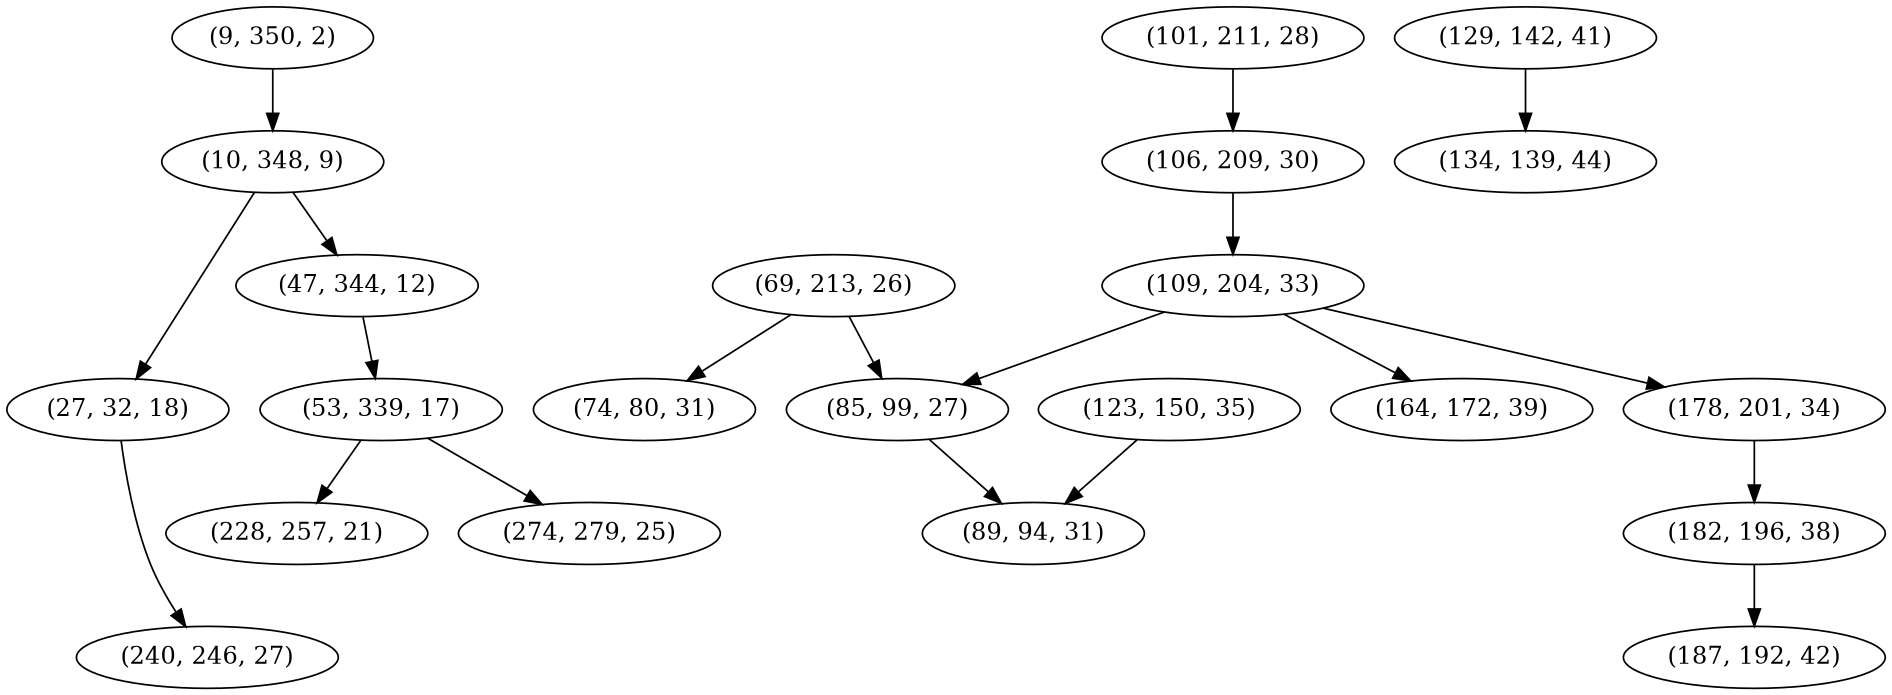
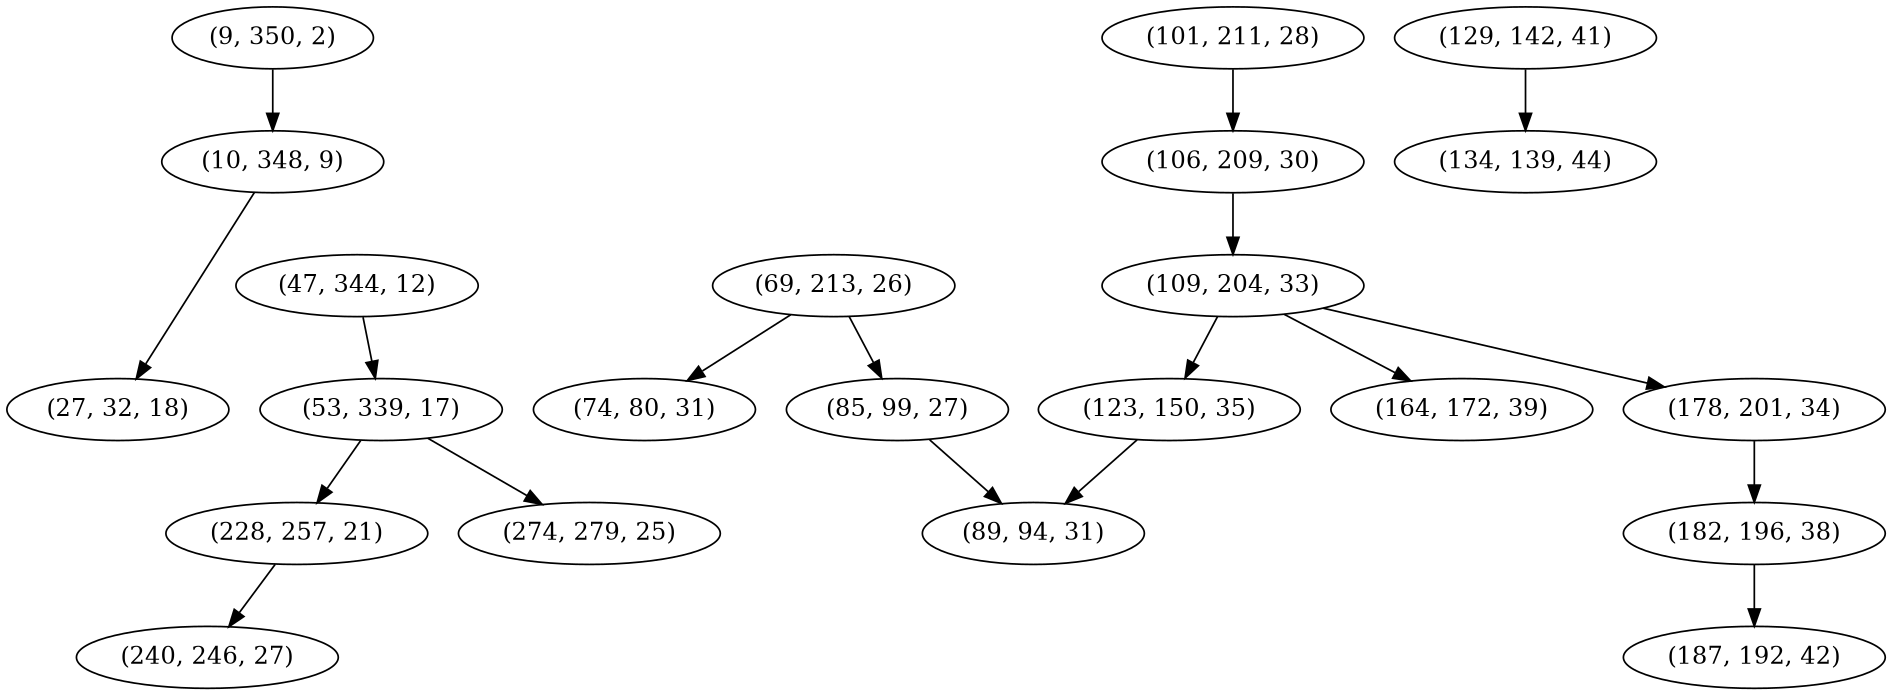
(310, 217) -> none
(1072, 345) -> (1205, 340)
(139, 530) -> (257, 589)
